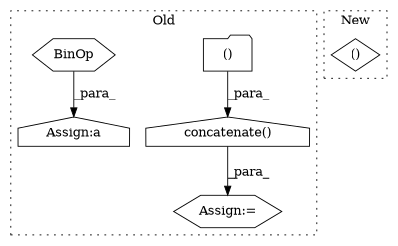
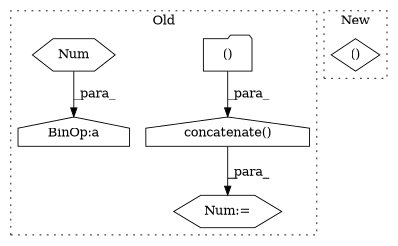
(74, 55) -> (74, 55)
(74, 133) -> (74, 133)
(228, 211) -> (228, 211)
